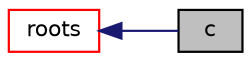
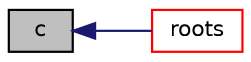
(150, 31) -> (124, 31)
